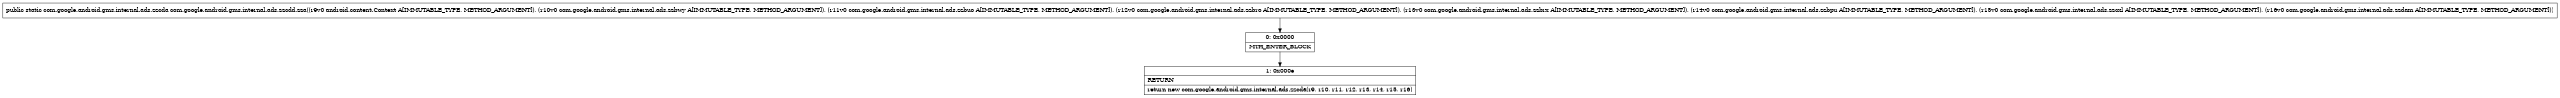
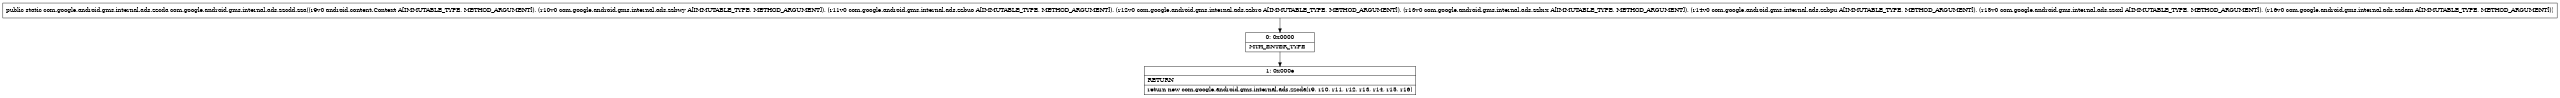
(1280, 47) -> (1277, 47)
